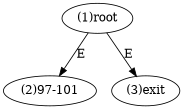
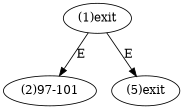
(97, 18) -> (97, 18)
(146, 91) -> (146, 91)
